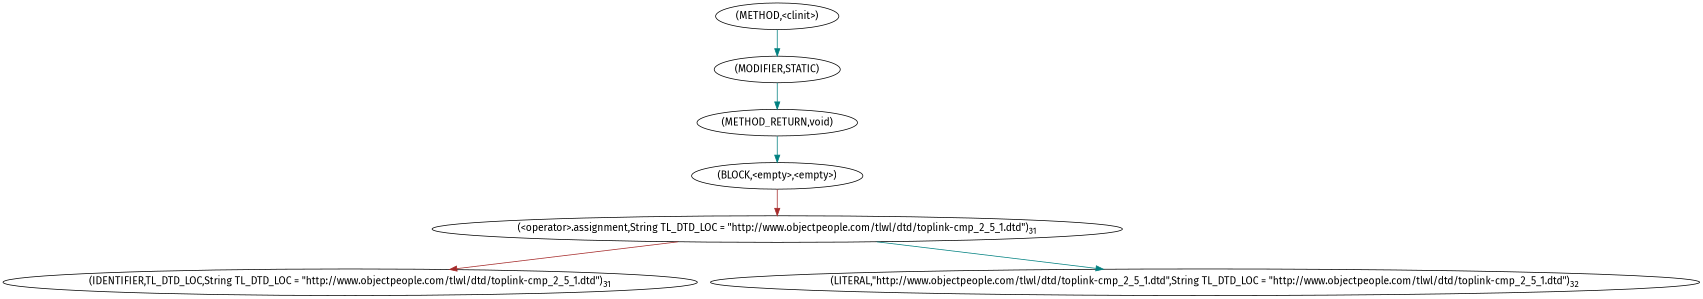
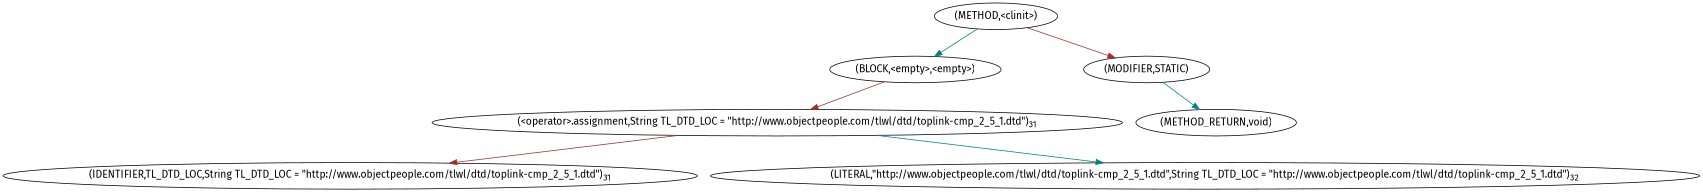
(777, 39) -> (1068, 42)
(777, 146) -> (959, 41)
